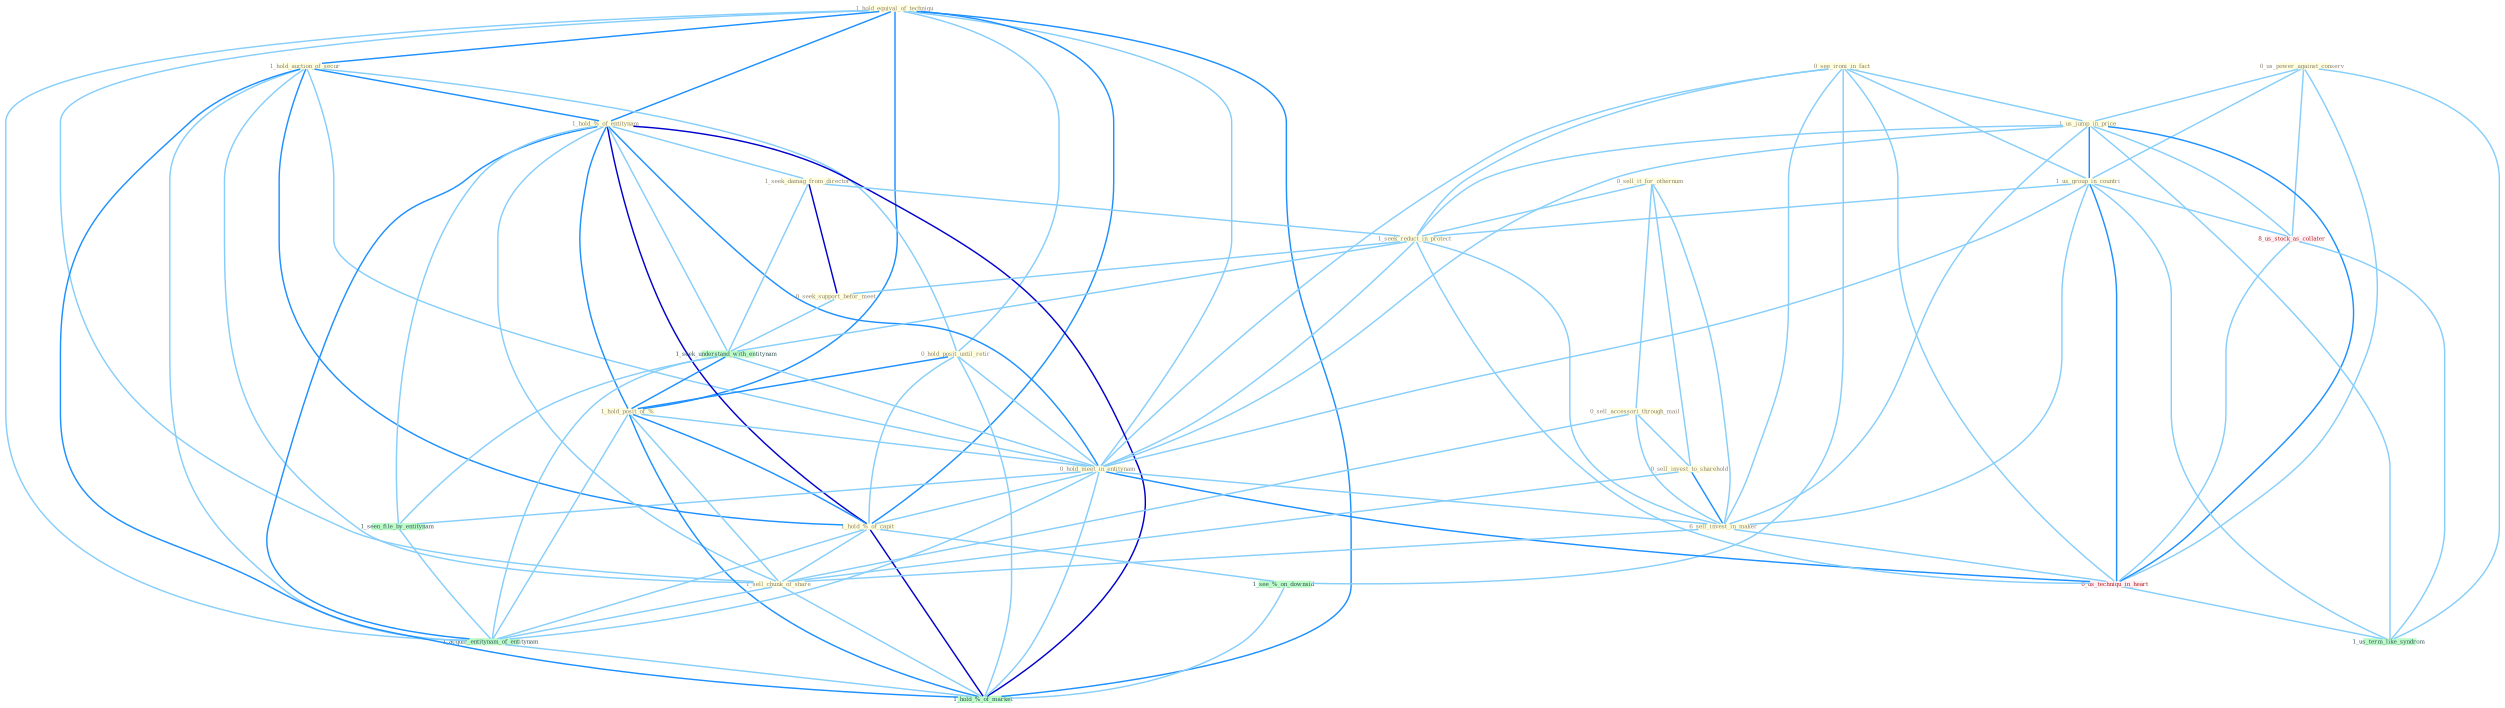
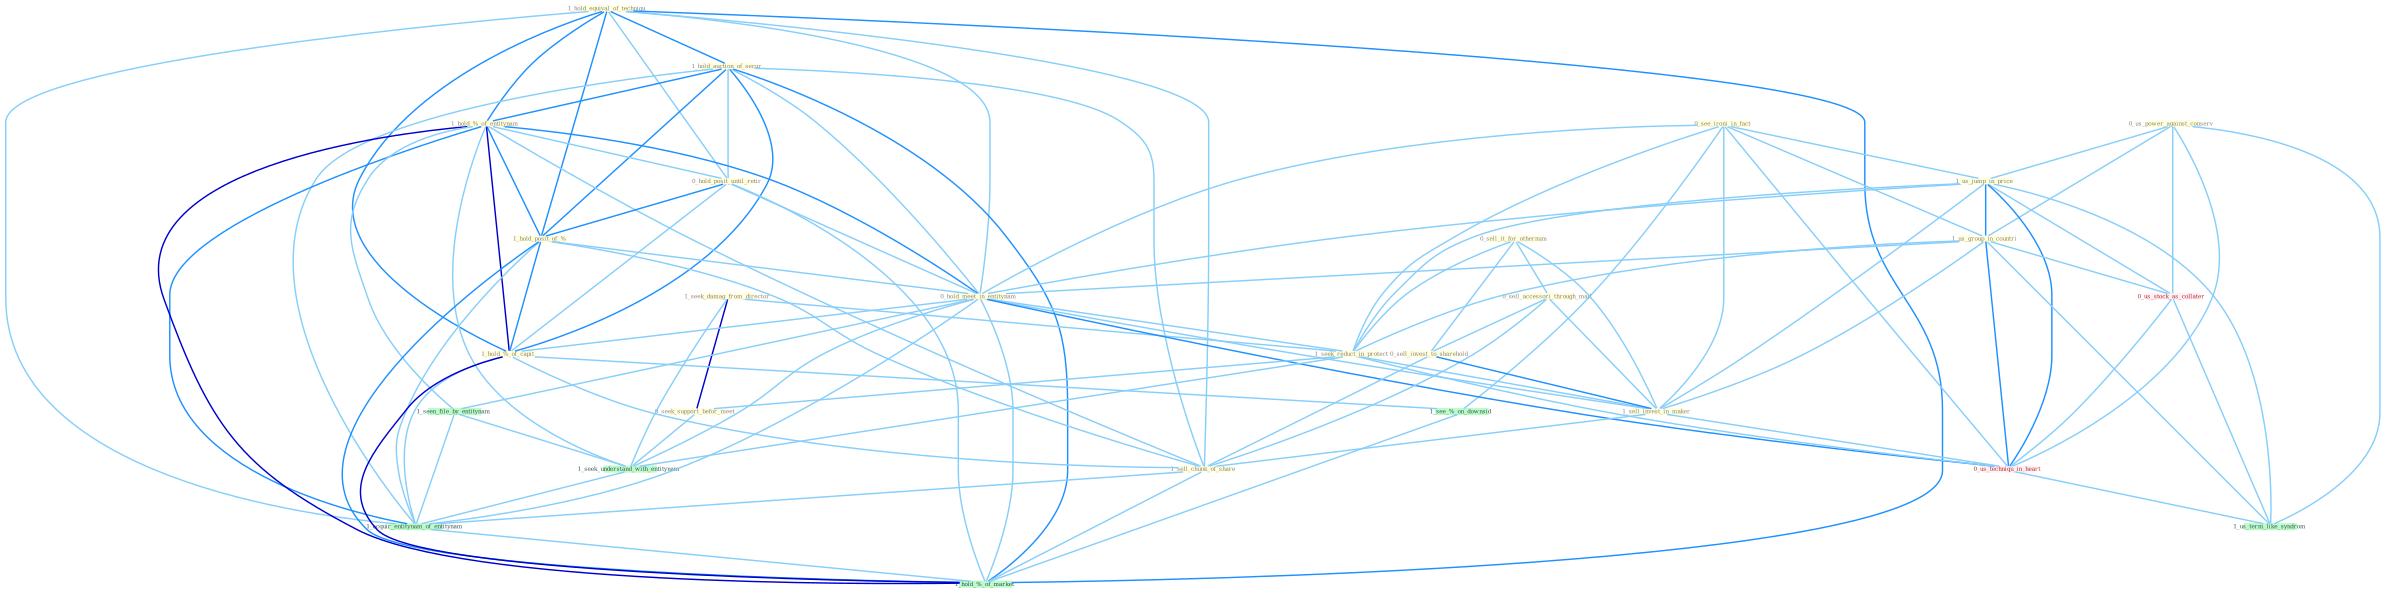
(708, 153) -> (607, 153)
(2292, 239) -> (2173, 296)
(671, 387) -> (621, 165)
(1724, 527) -> (1658, 412)
